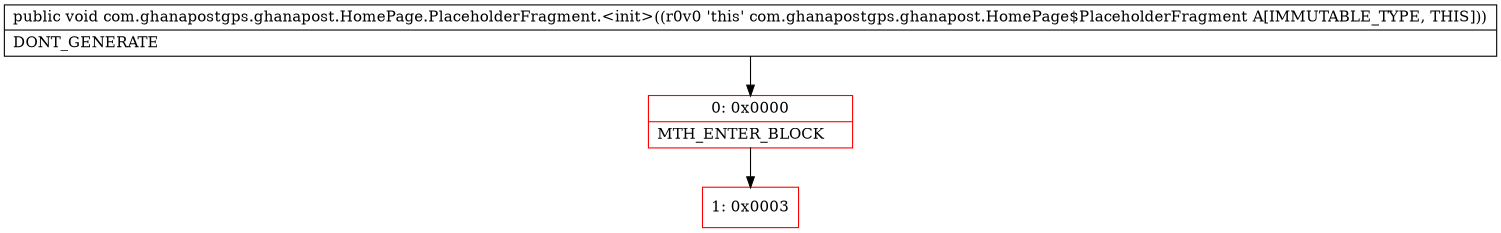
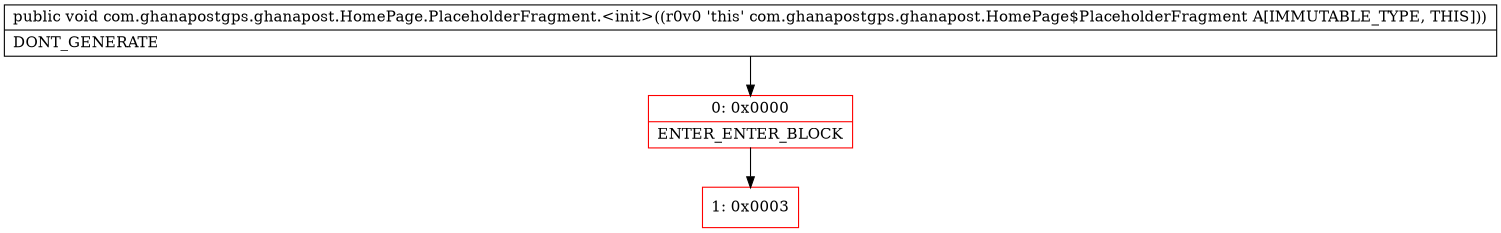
(741, 134) -> (751, 134)
